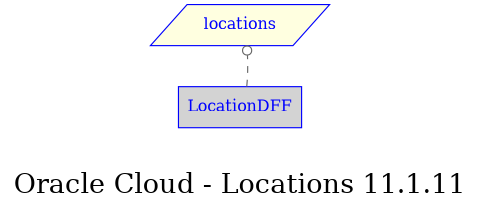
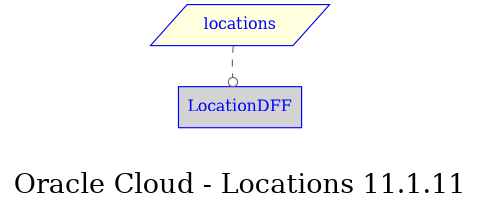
(248, 71) -> (232, 62)
